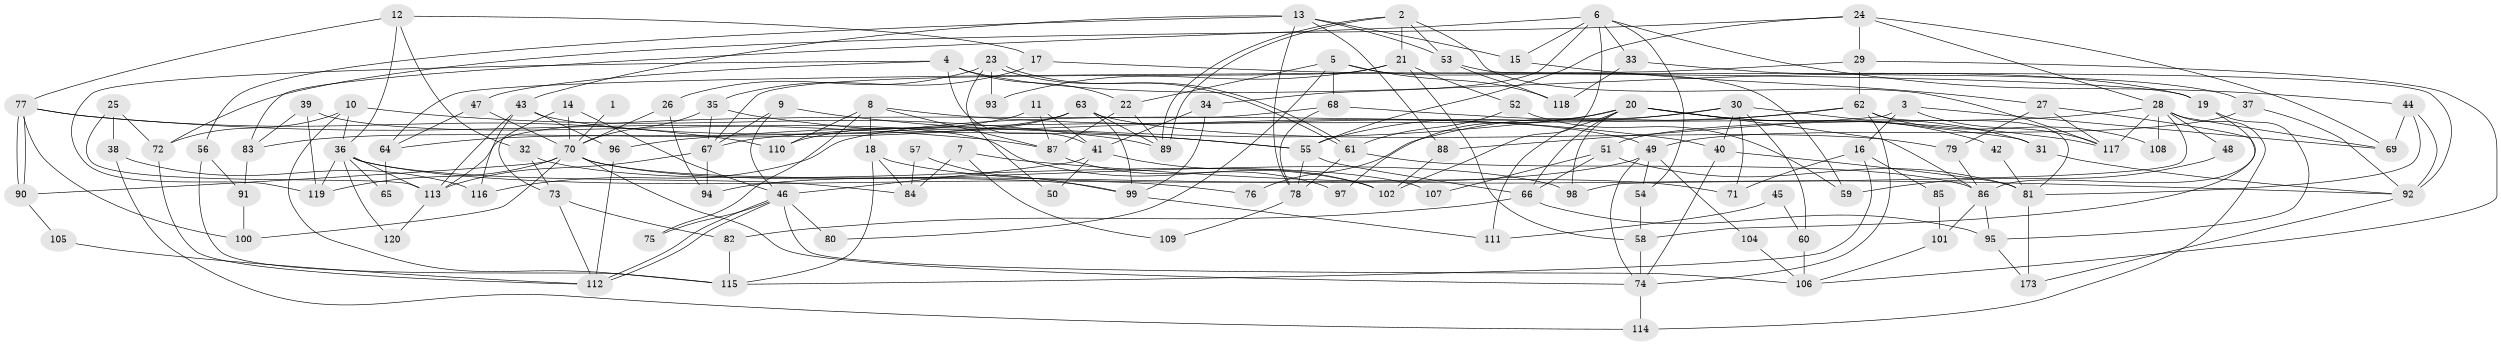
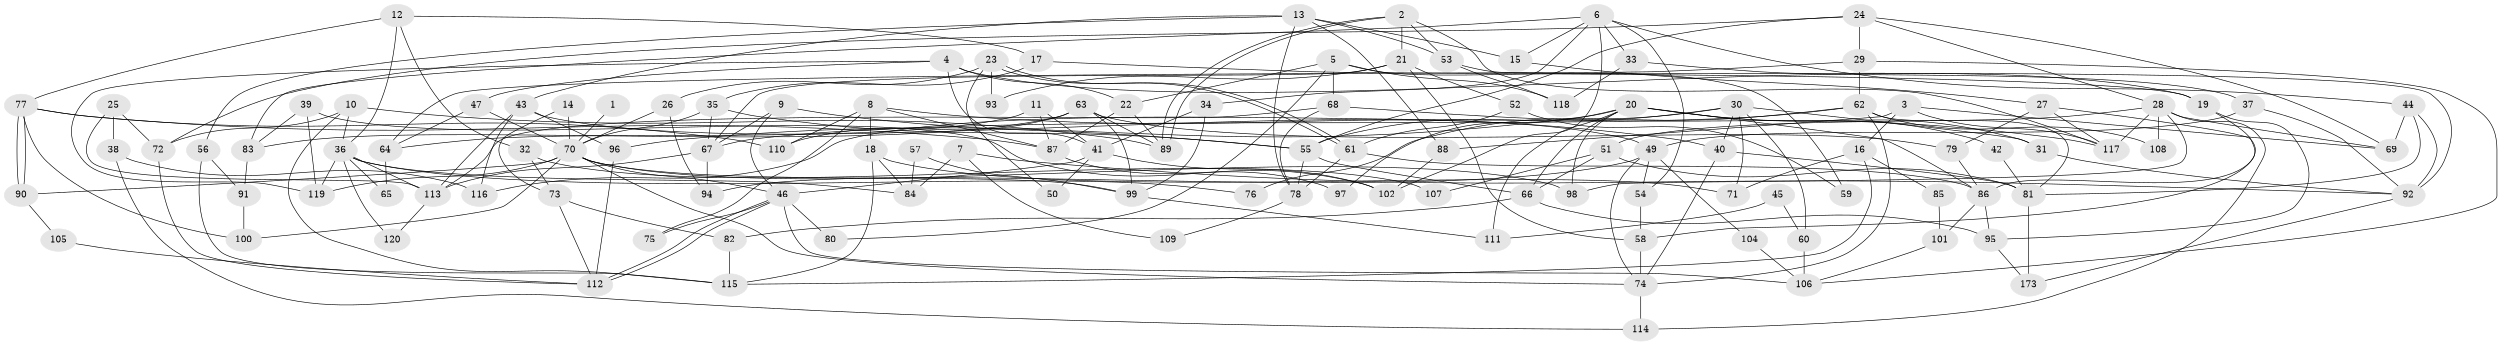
(2228, 150) -> none
(663, 151) -> (674, 177)
